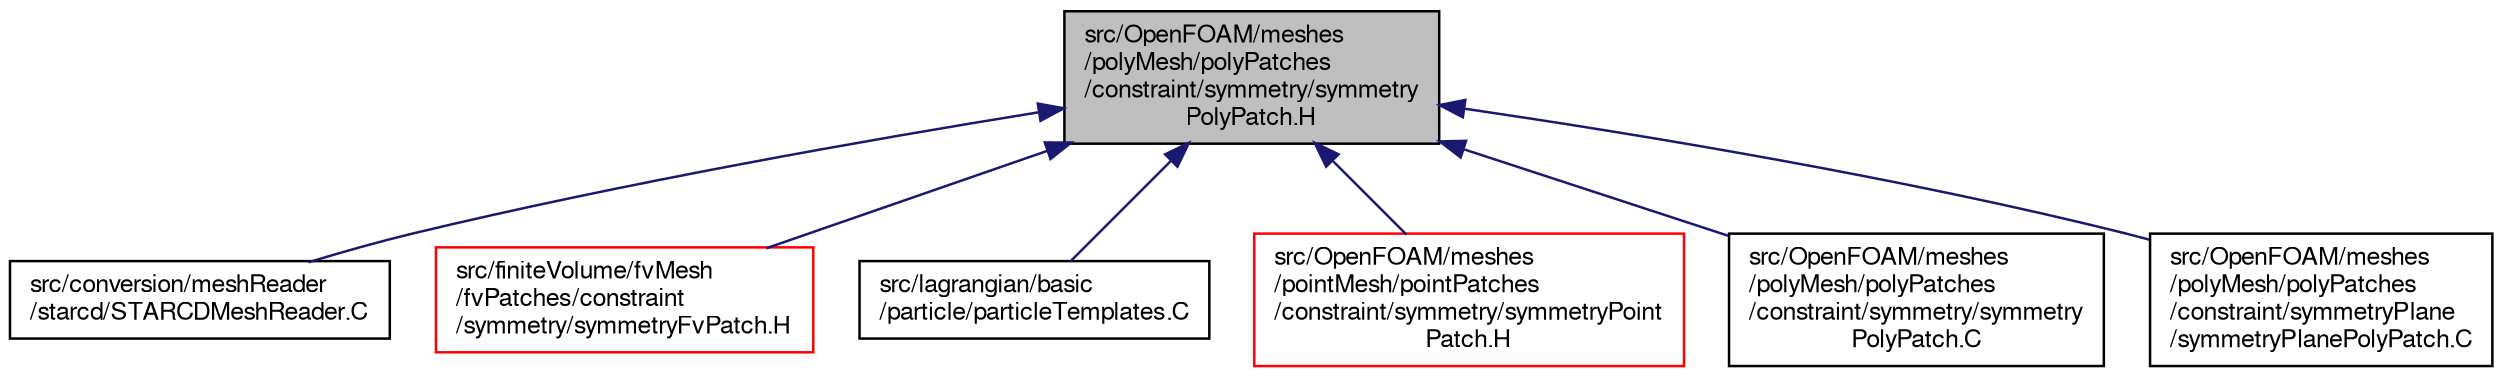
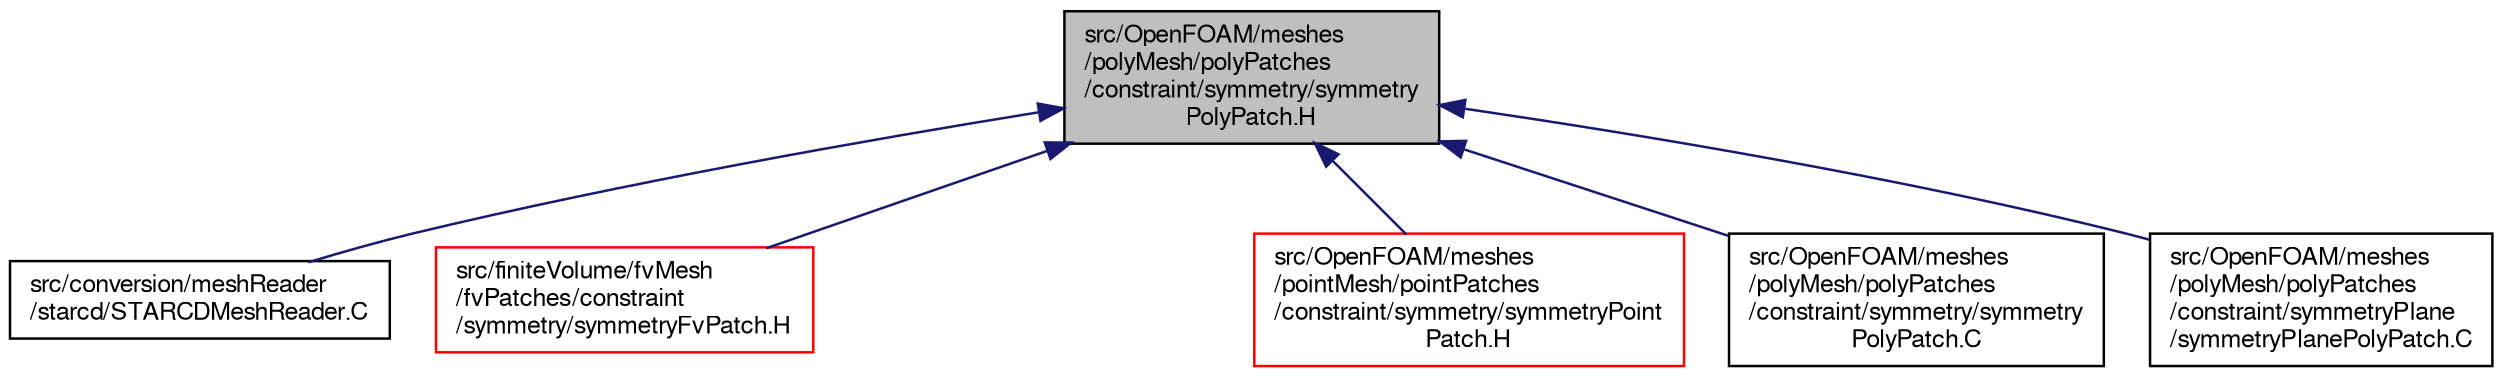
(1034, 300) -> none
